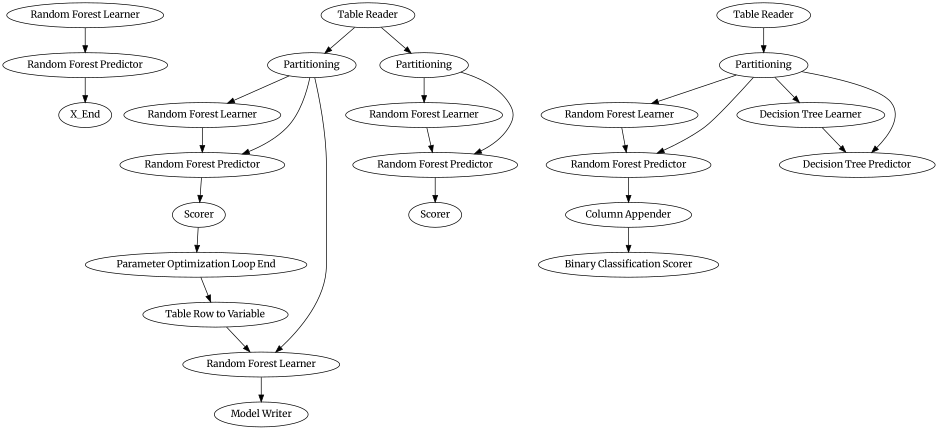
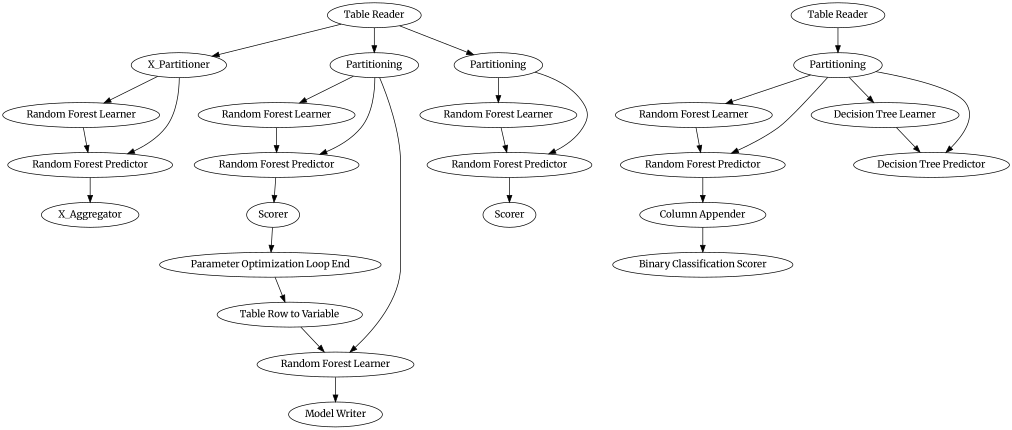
none -> (179, 65)
(85, 115) -> (90, 215)
